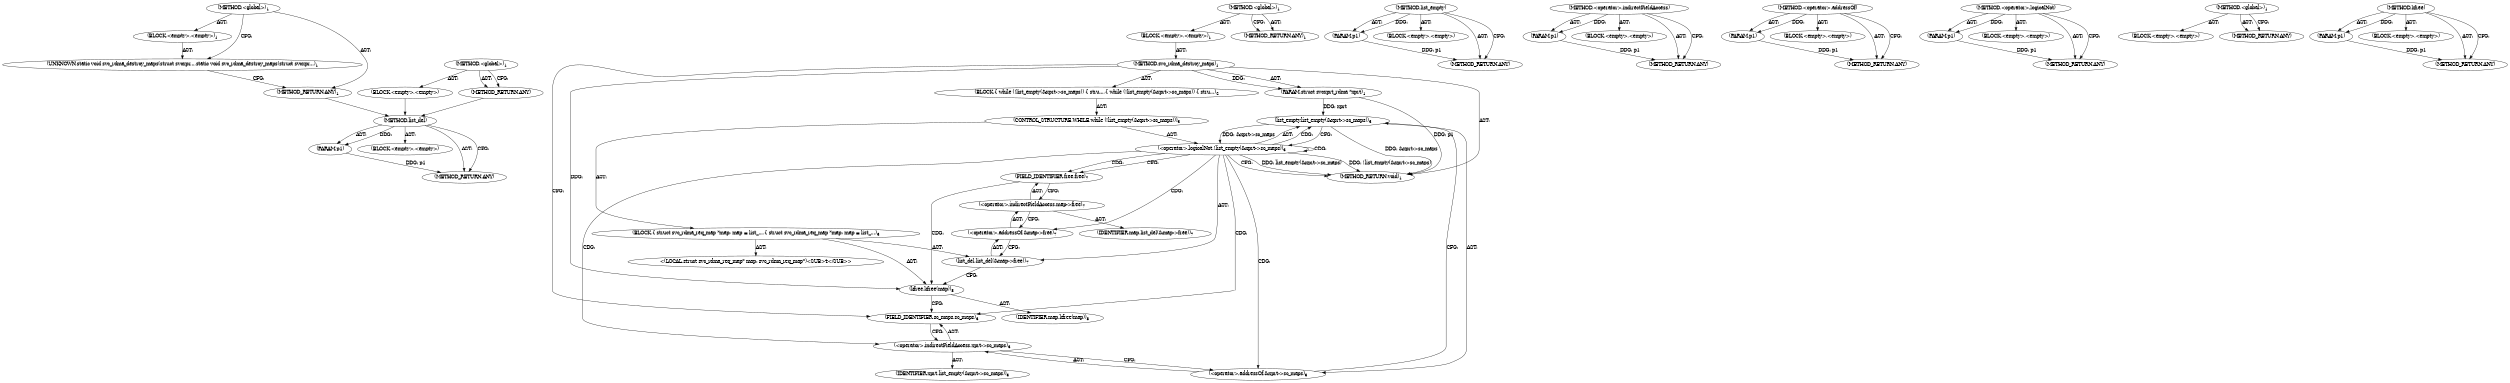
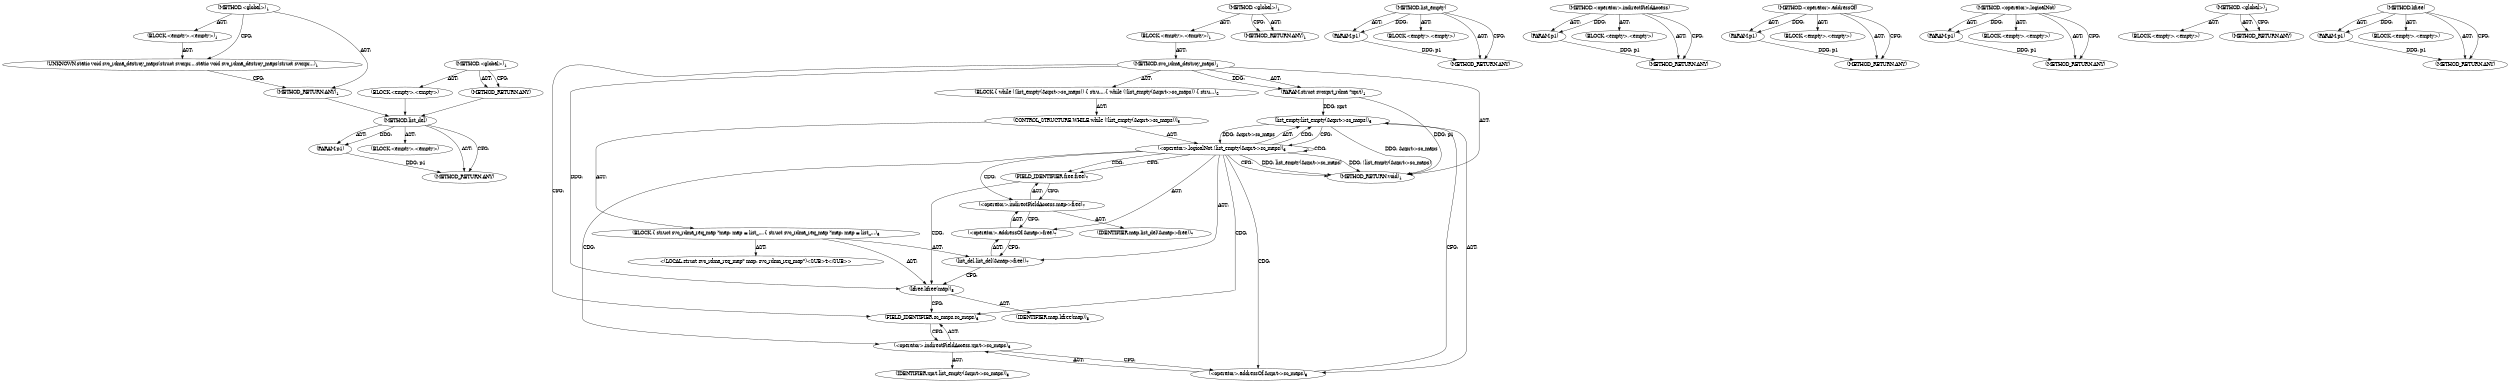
none -> (1030, 160)
(1178, 191) -> (1178, 191)
